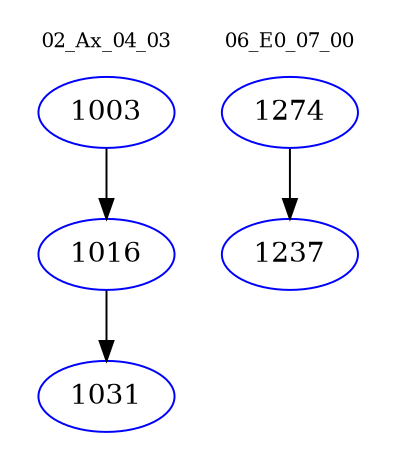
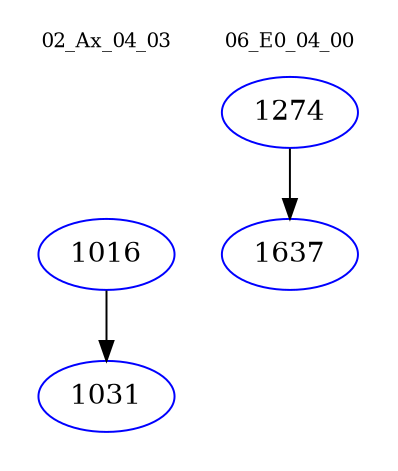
(290, 42) -> (290, 42)
(106, 112) -> none
(290, 254) -> (290, 254)
